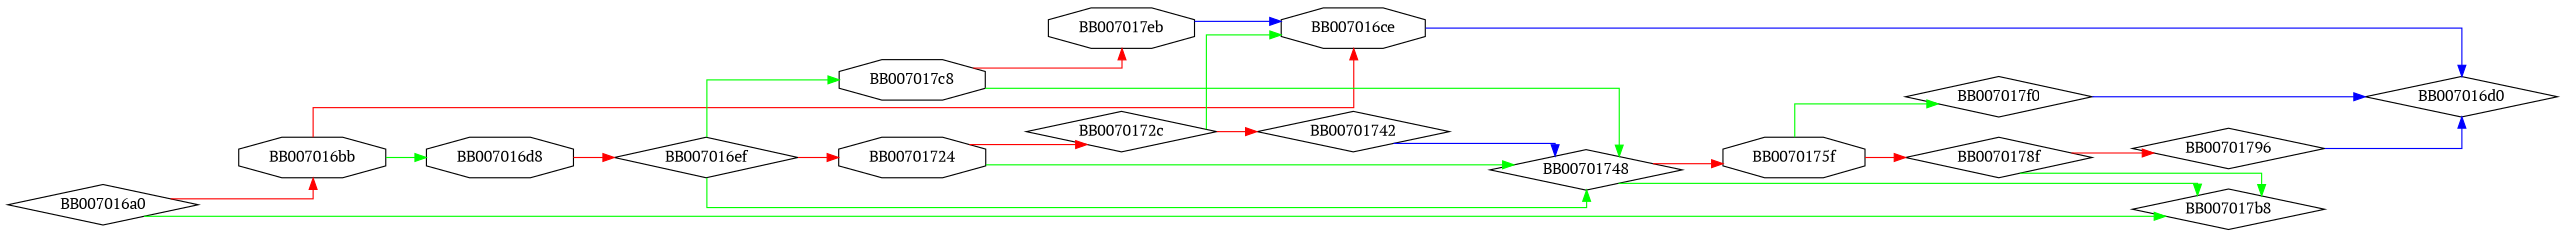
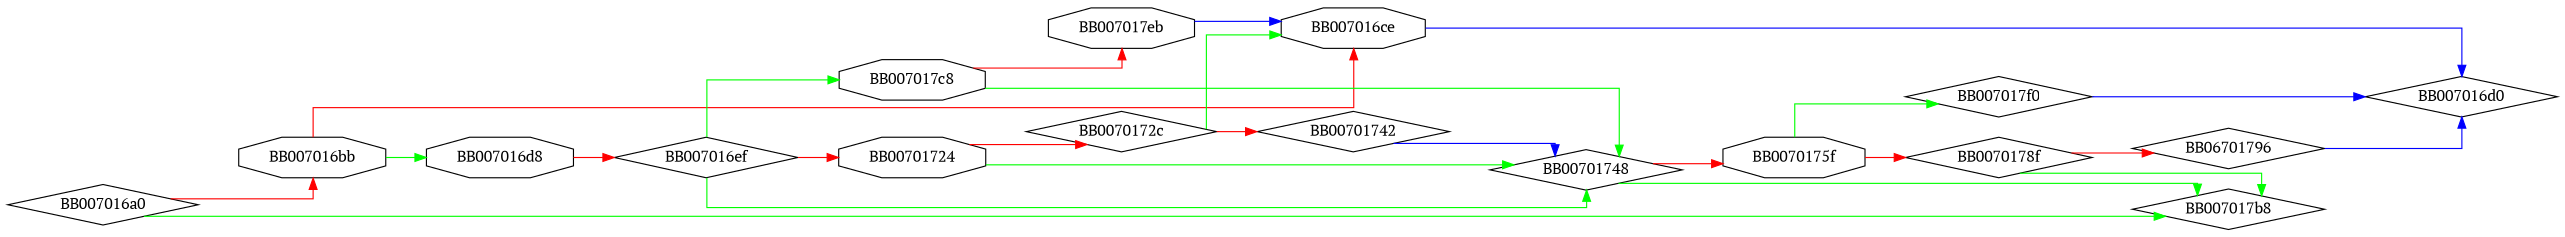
(2229, 148) -> (2229, 148)
